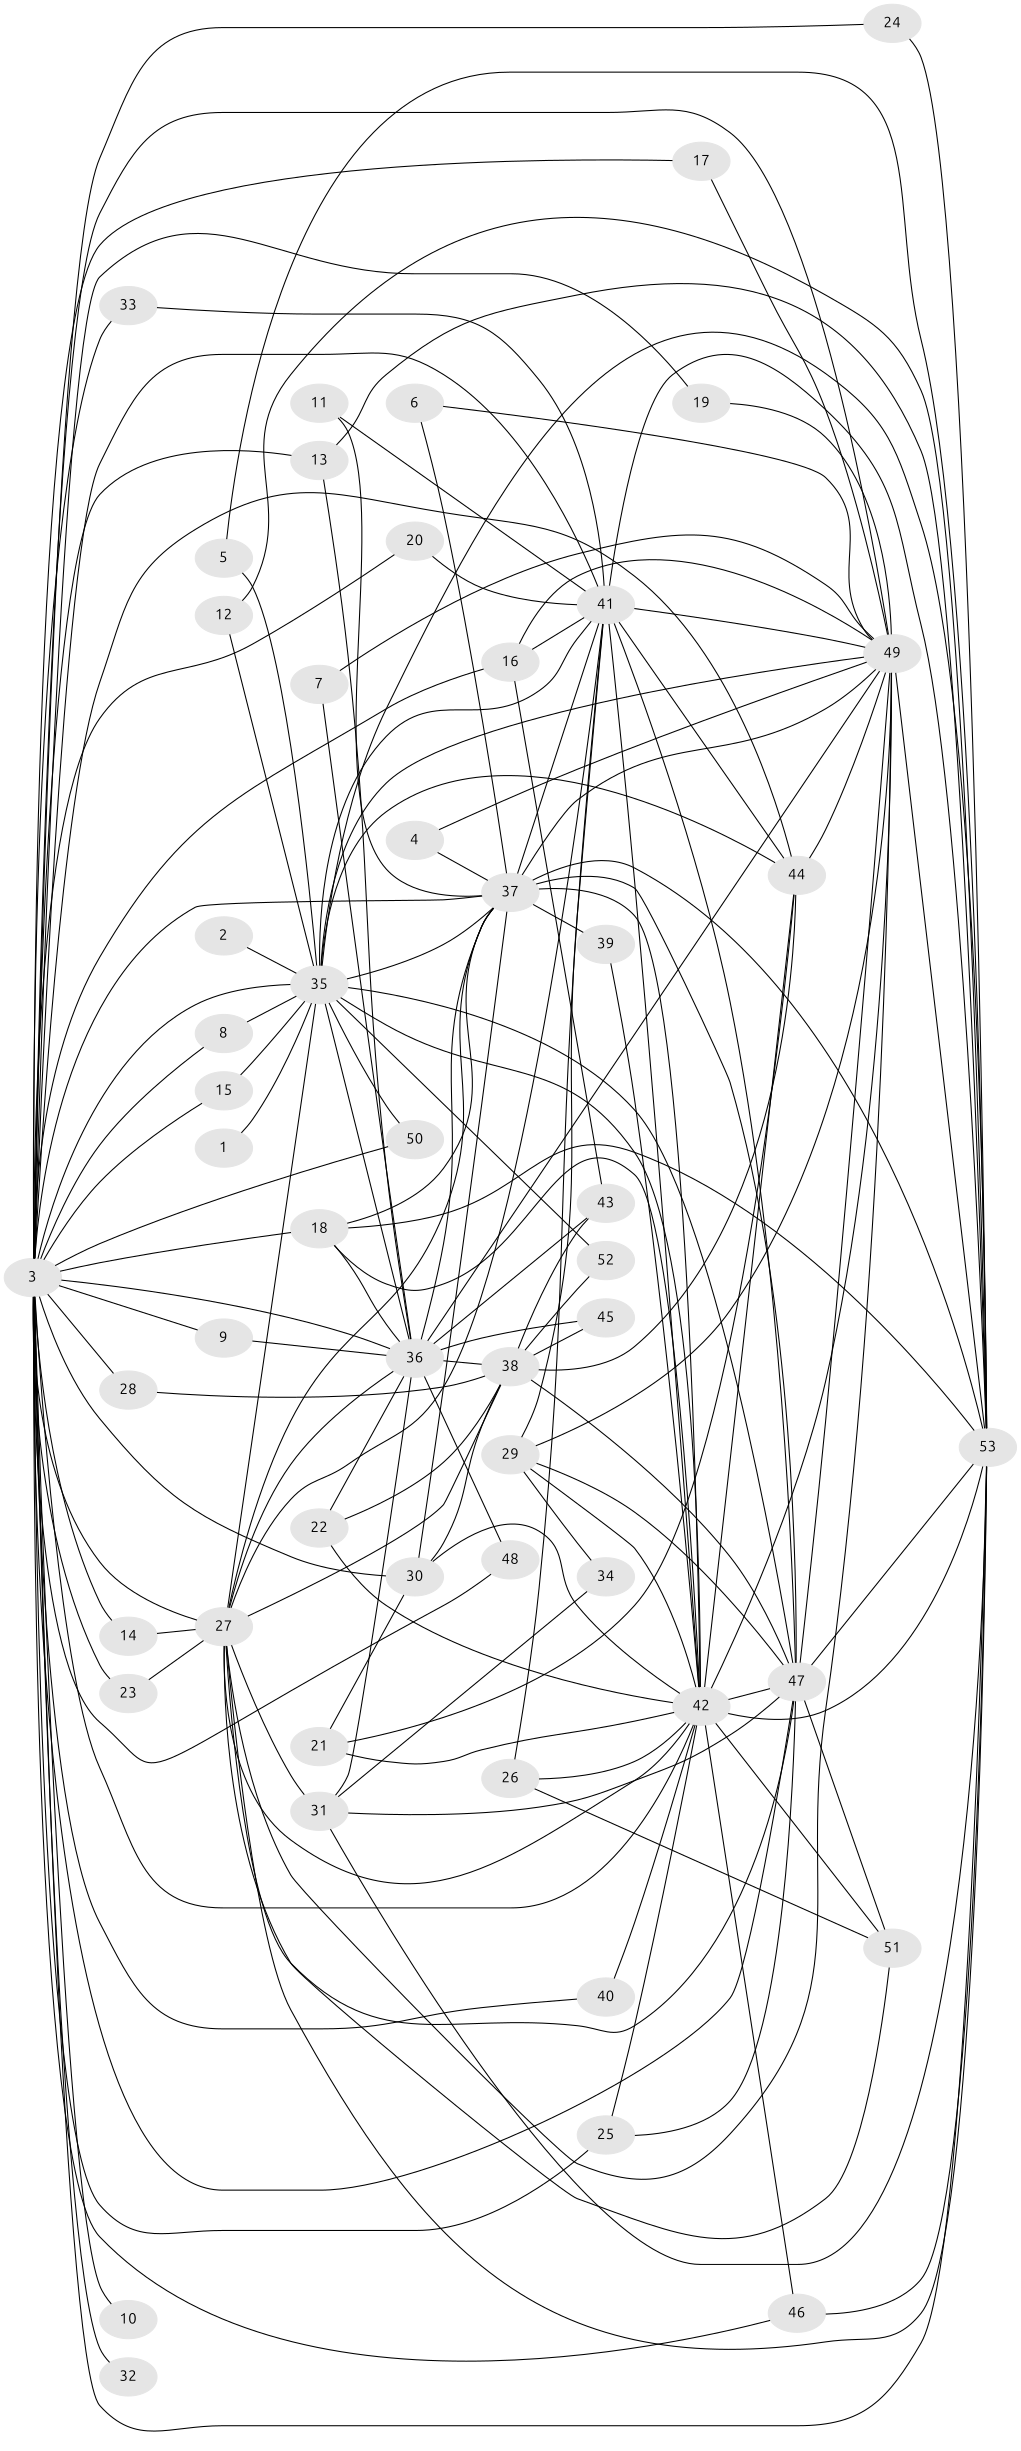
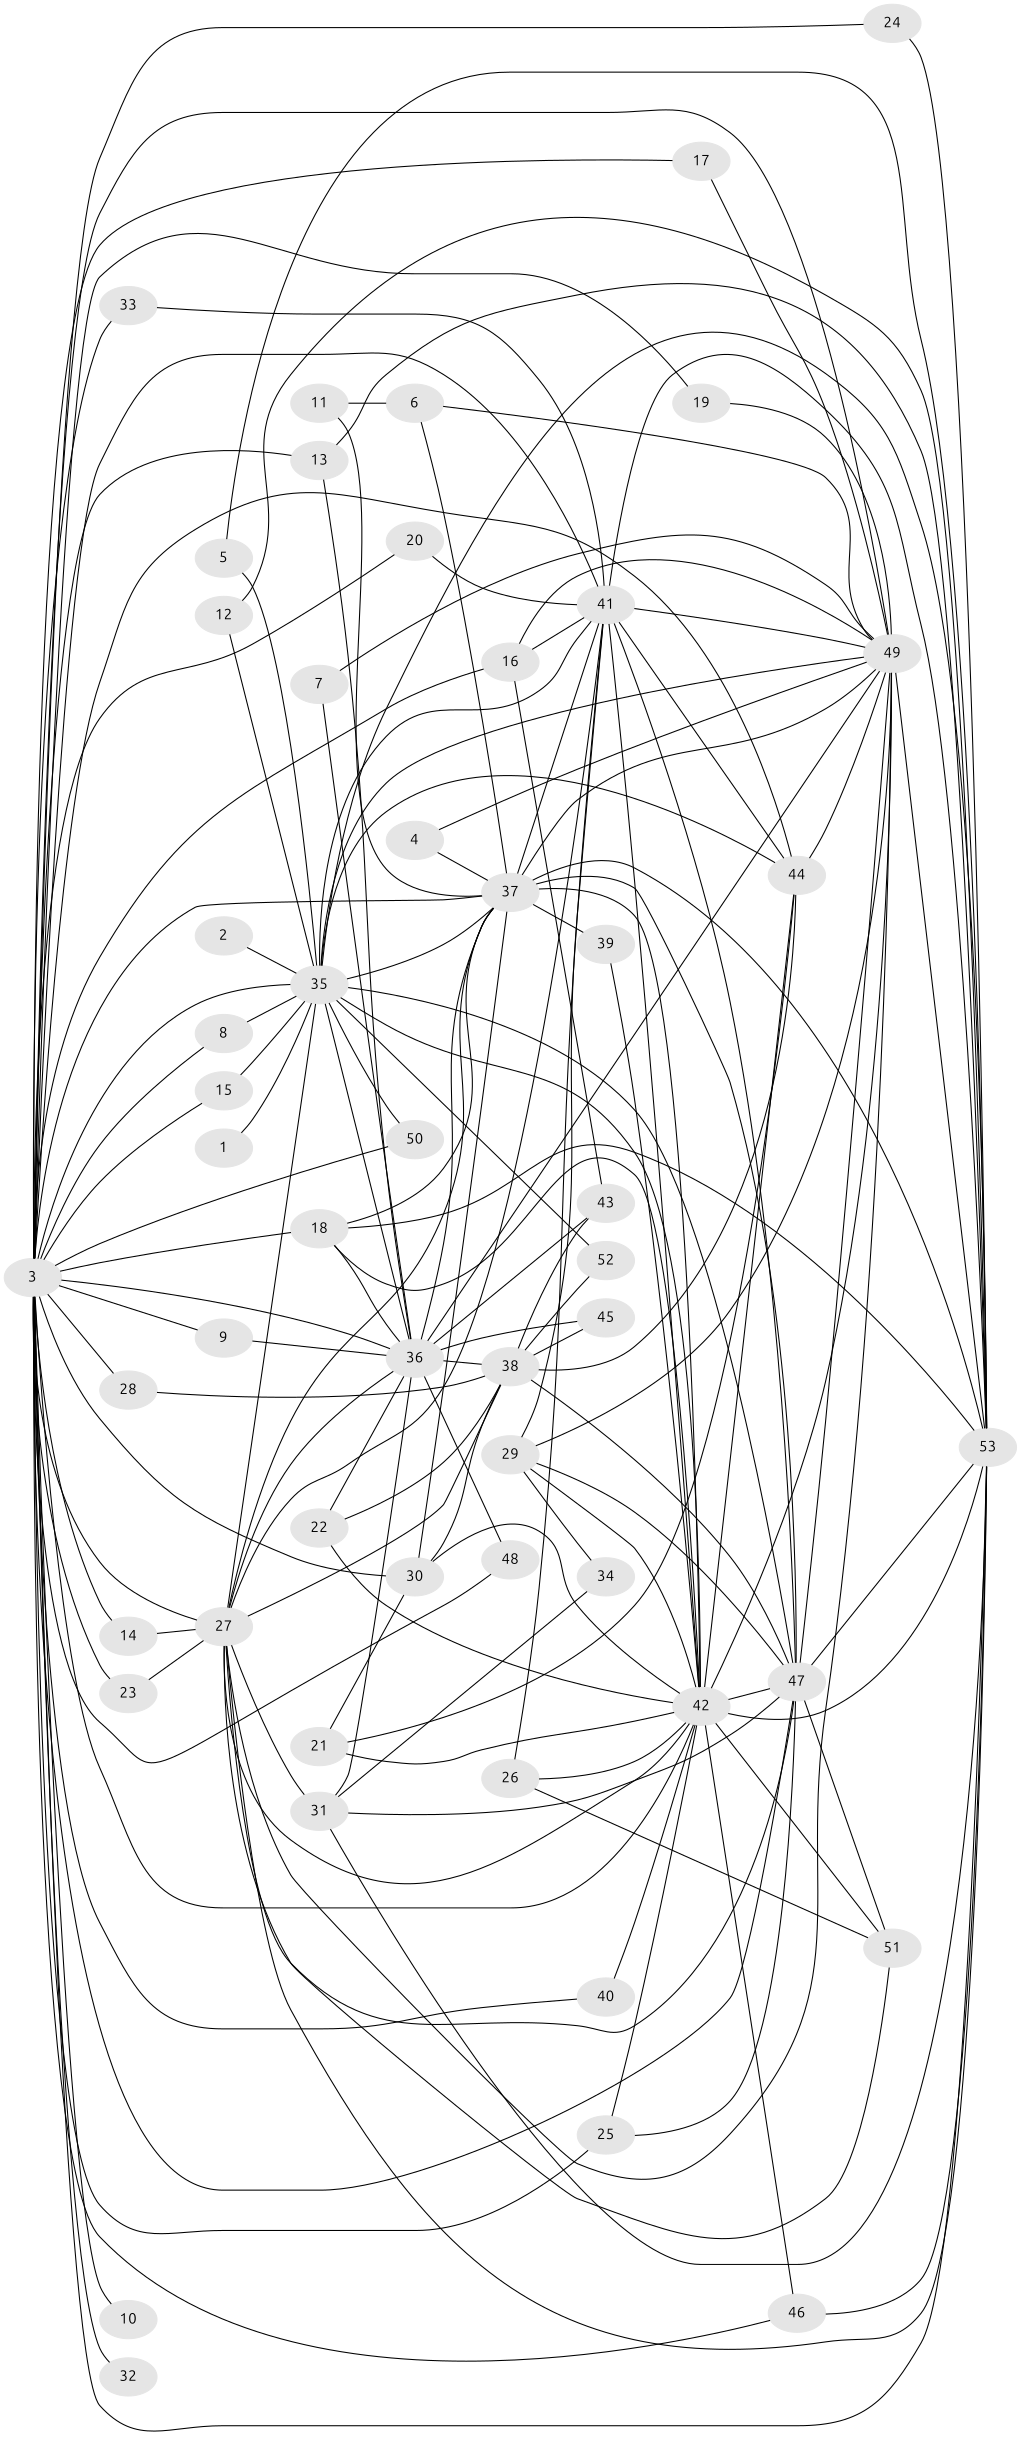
(463, 504) -> (372, 403)
